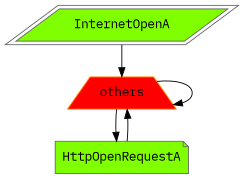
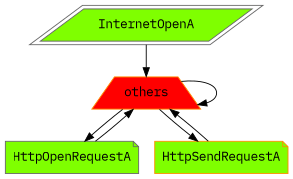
none -> (221, 157)
